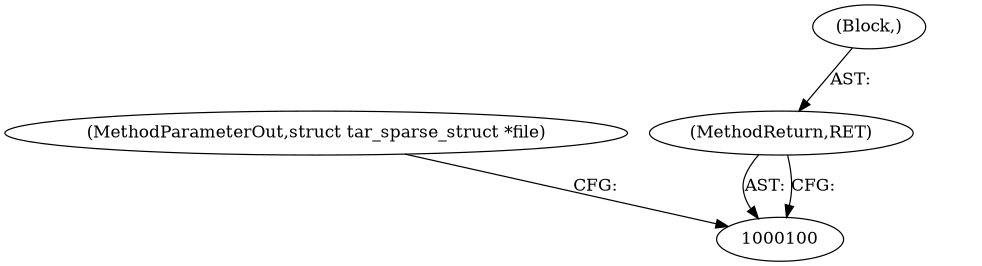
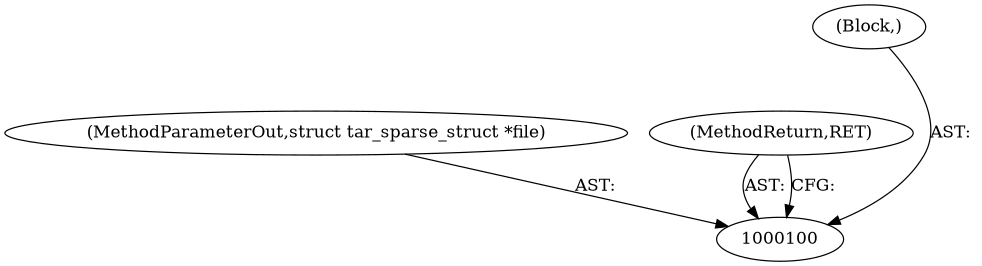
(830, 75) -> (926, 150)
(598, 186) -> (598, 186)
